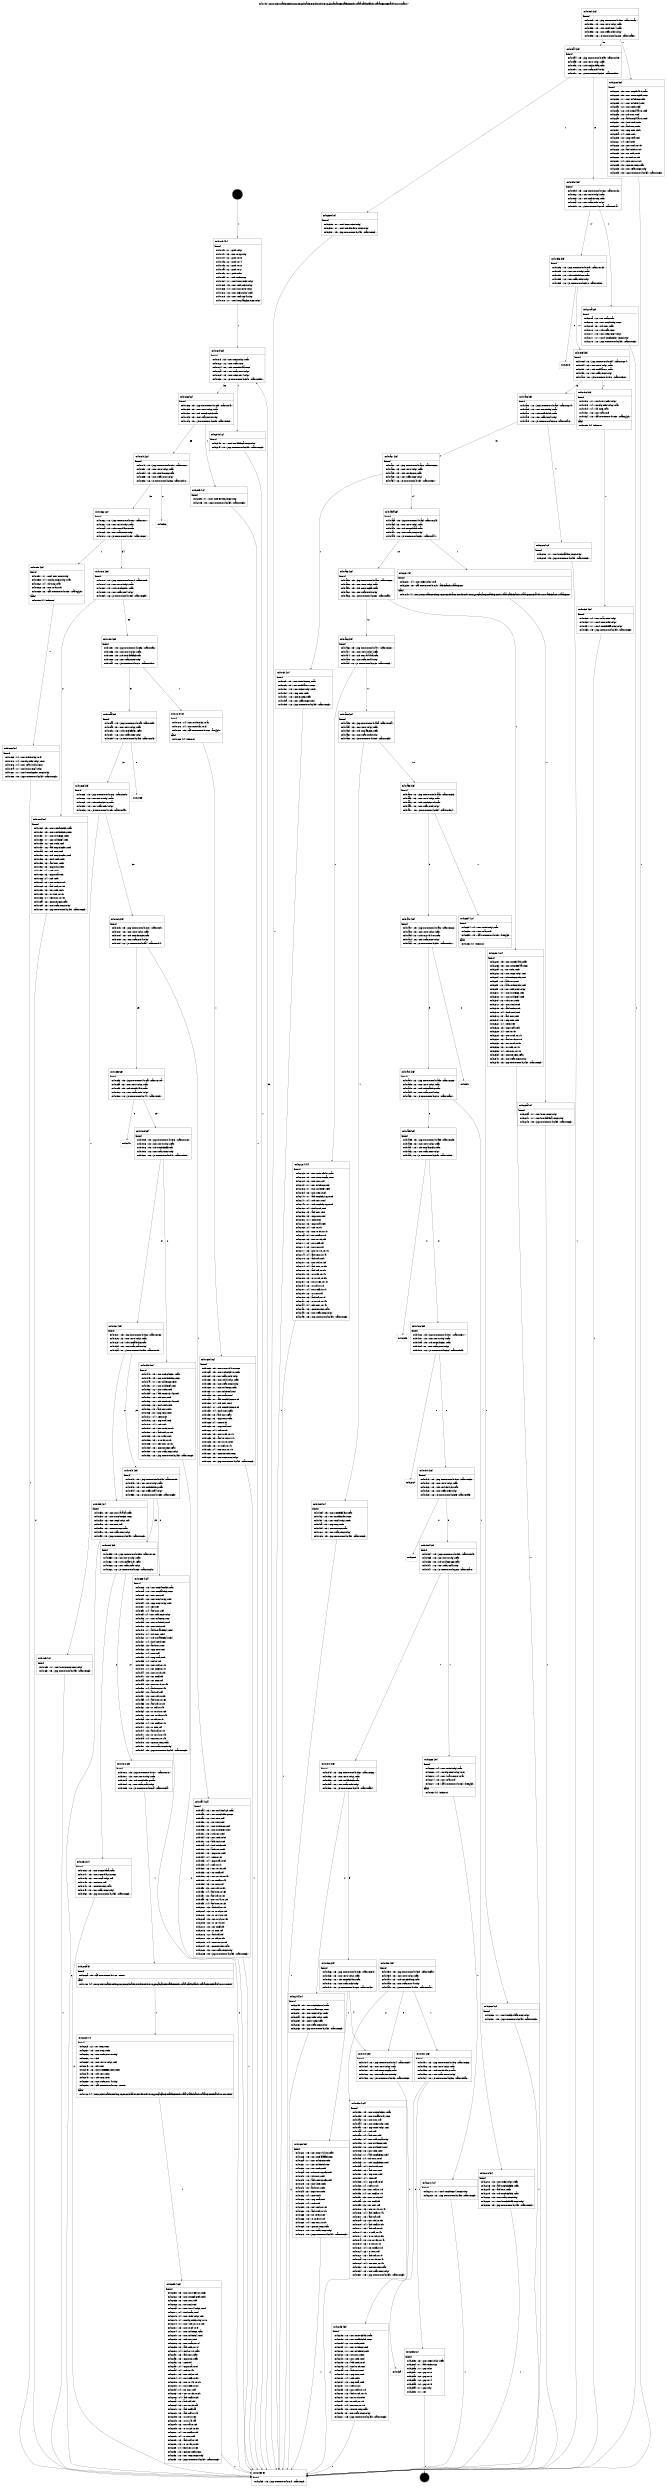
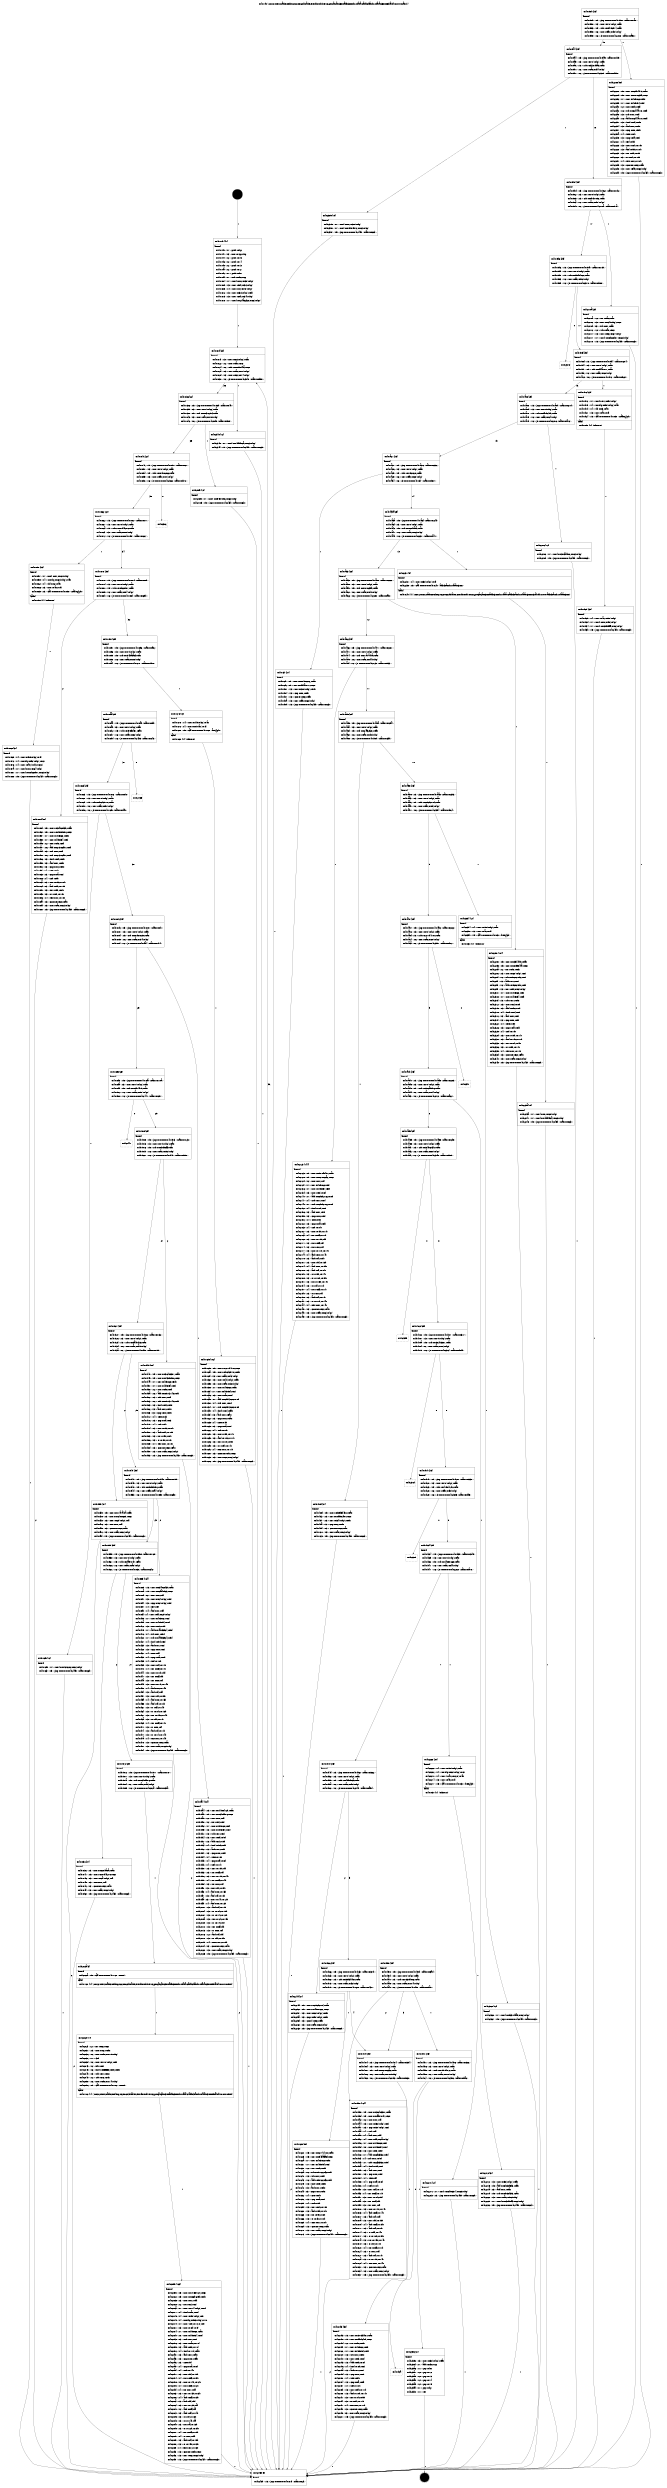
(129, 689) -> none
